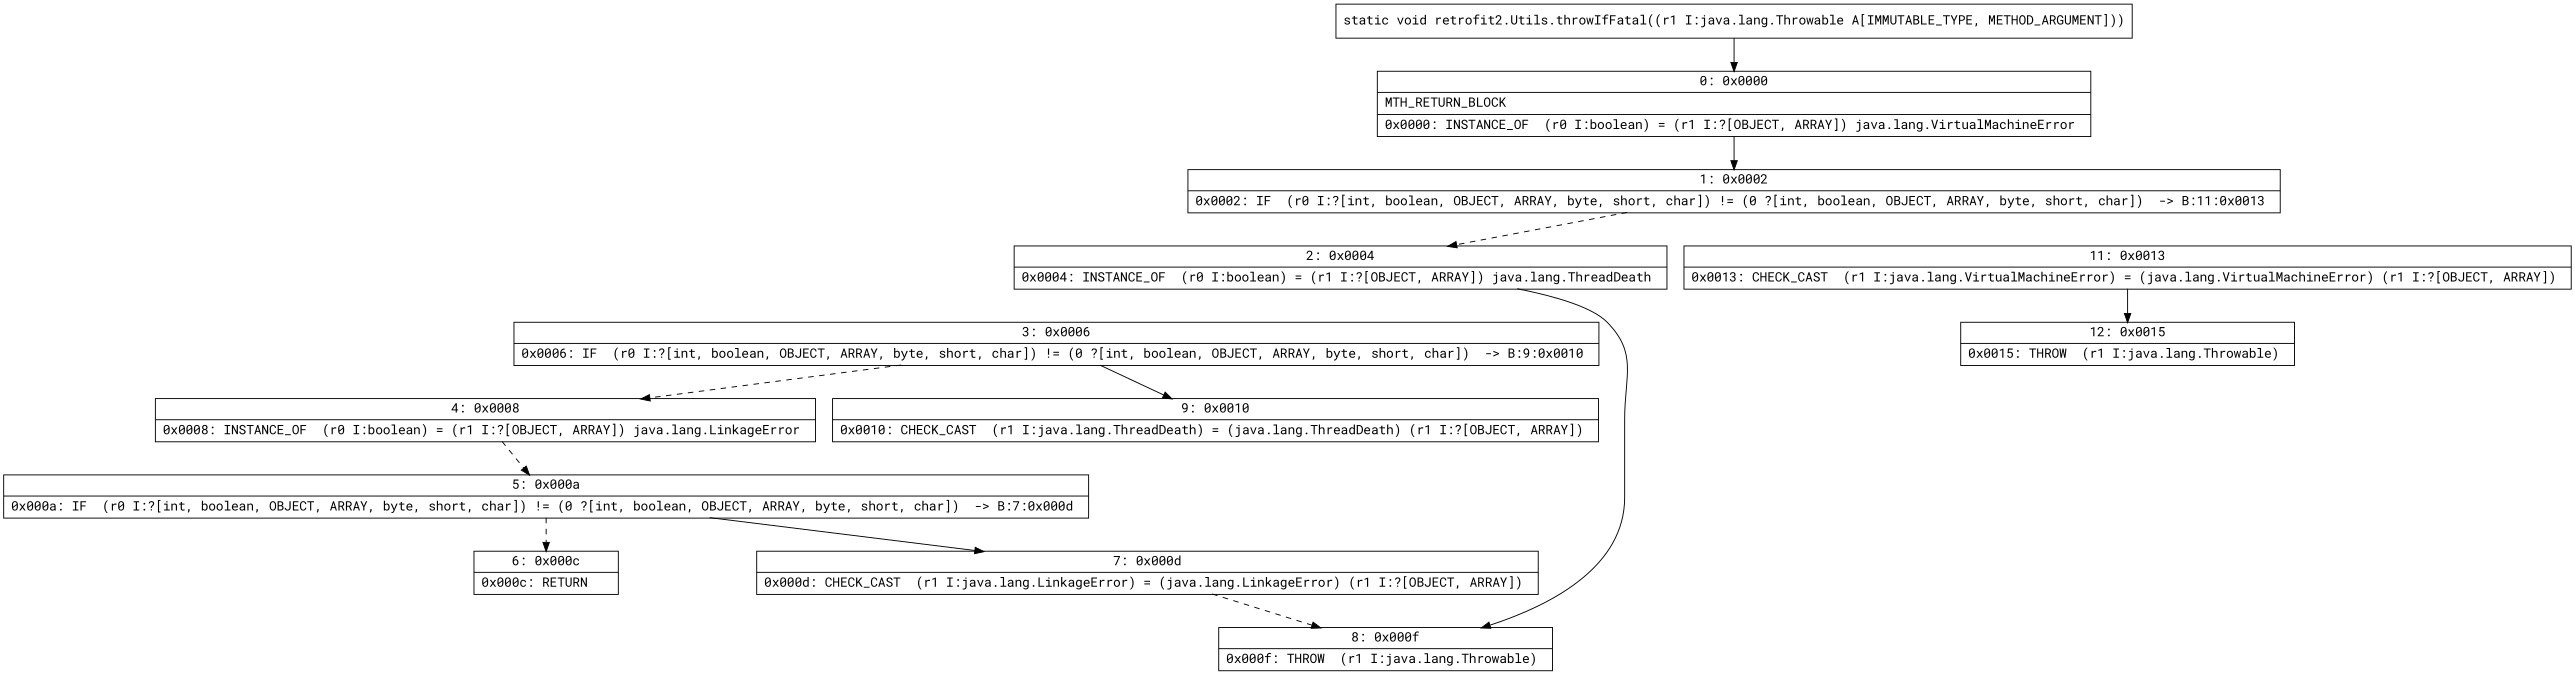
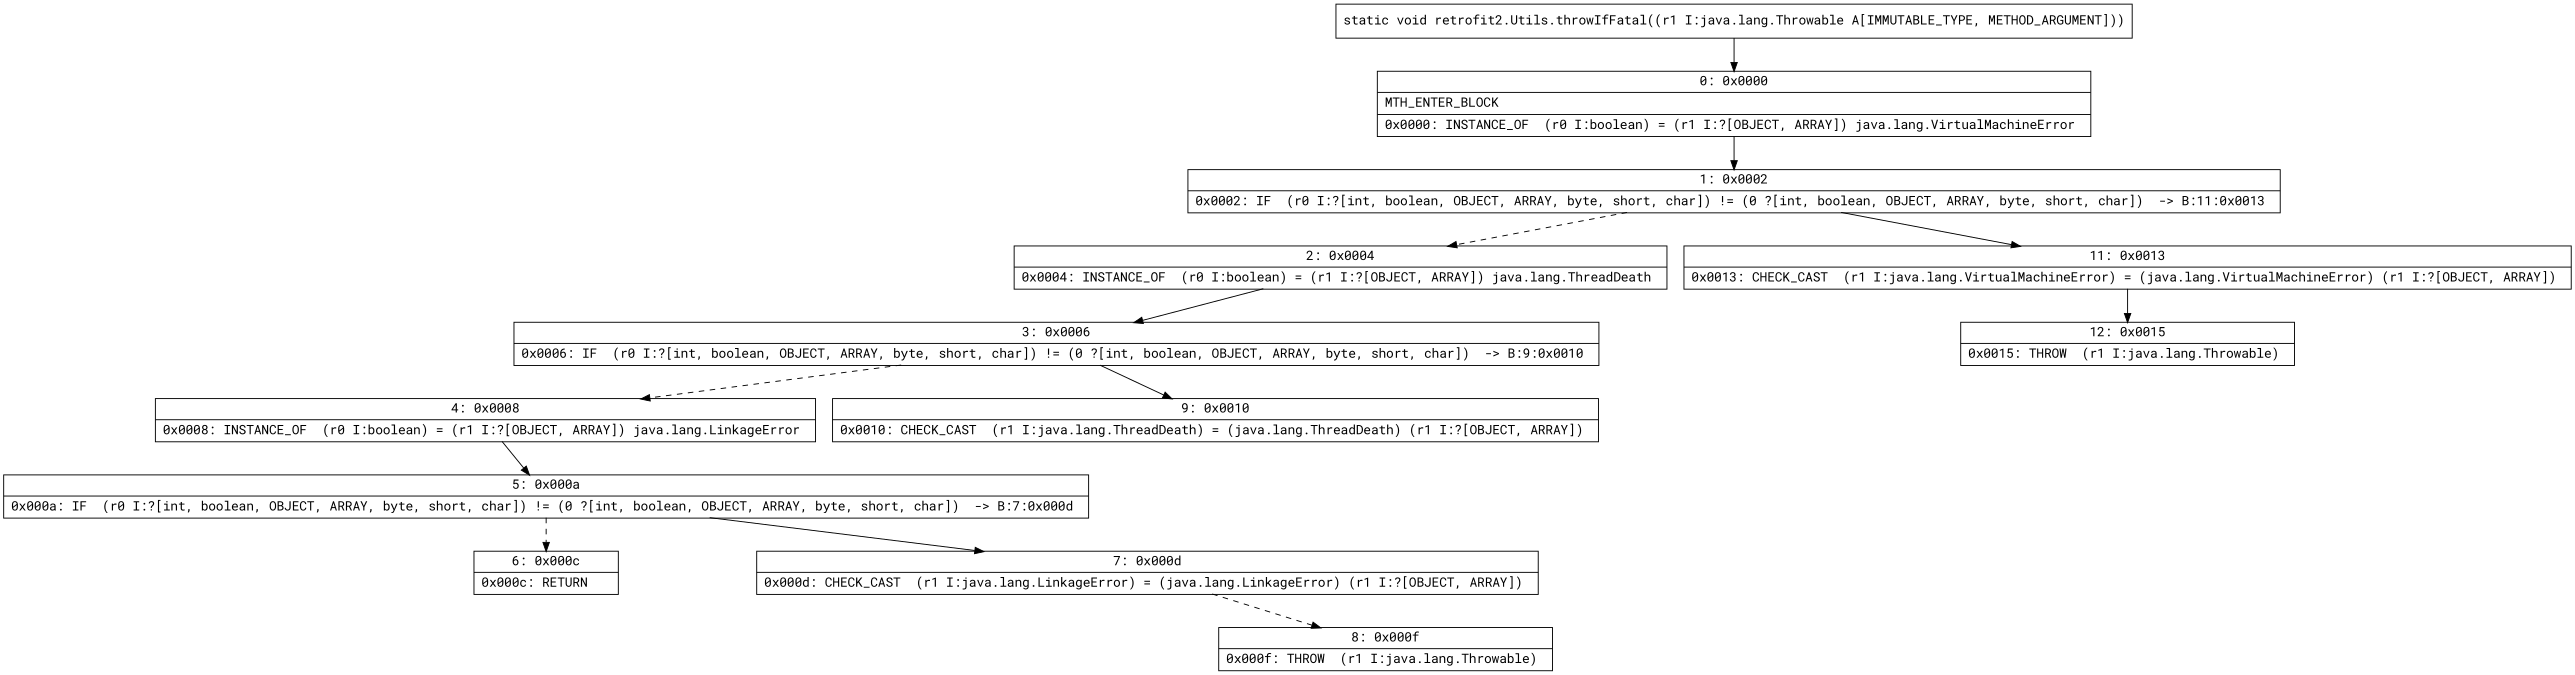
(1446, 103) -> (1442, 103)
none -> (1926, 229)
(513, 455) -> (513, 455)
(1625, 458) -> (1203, 305)
